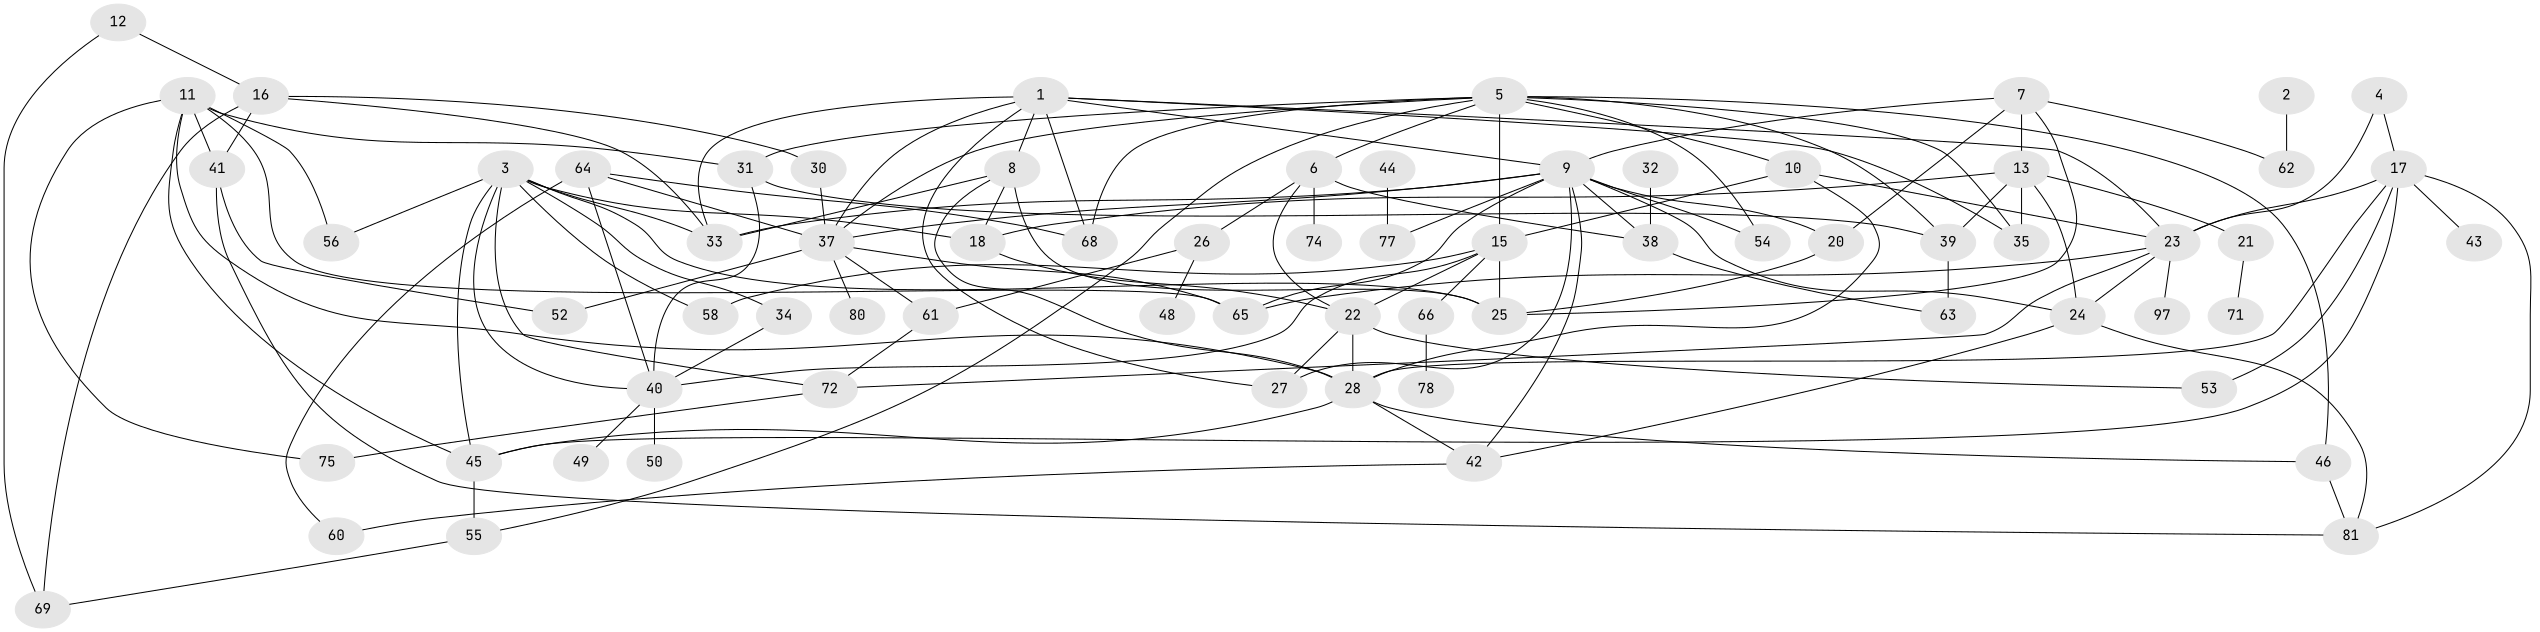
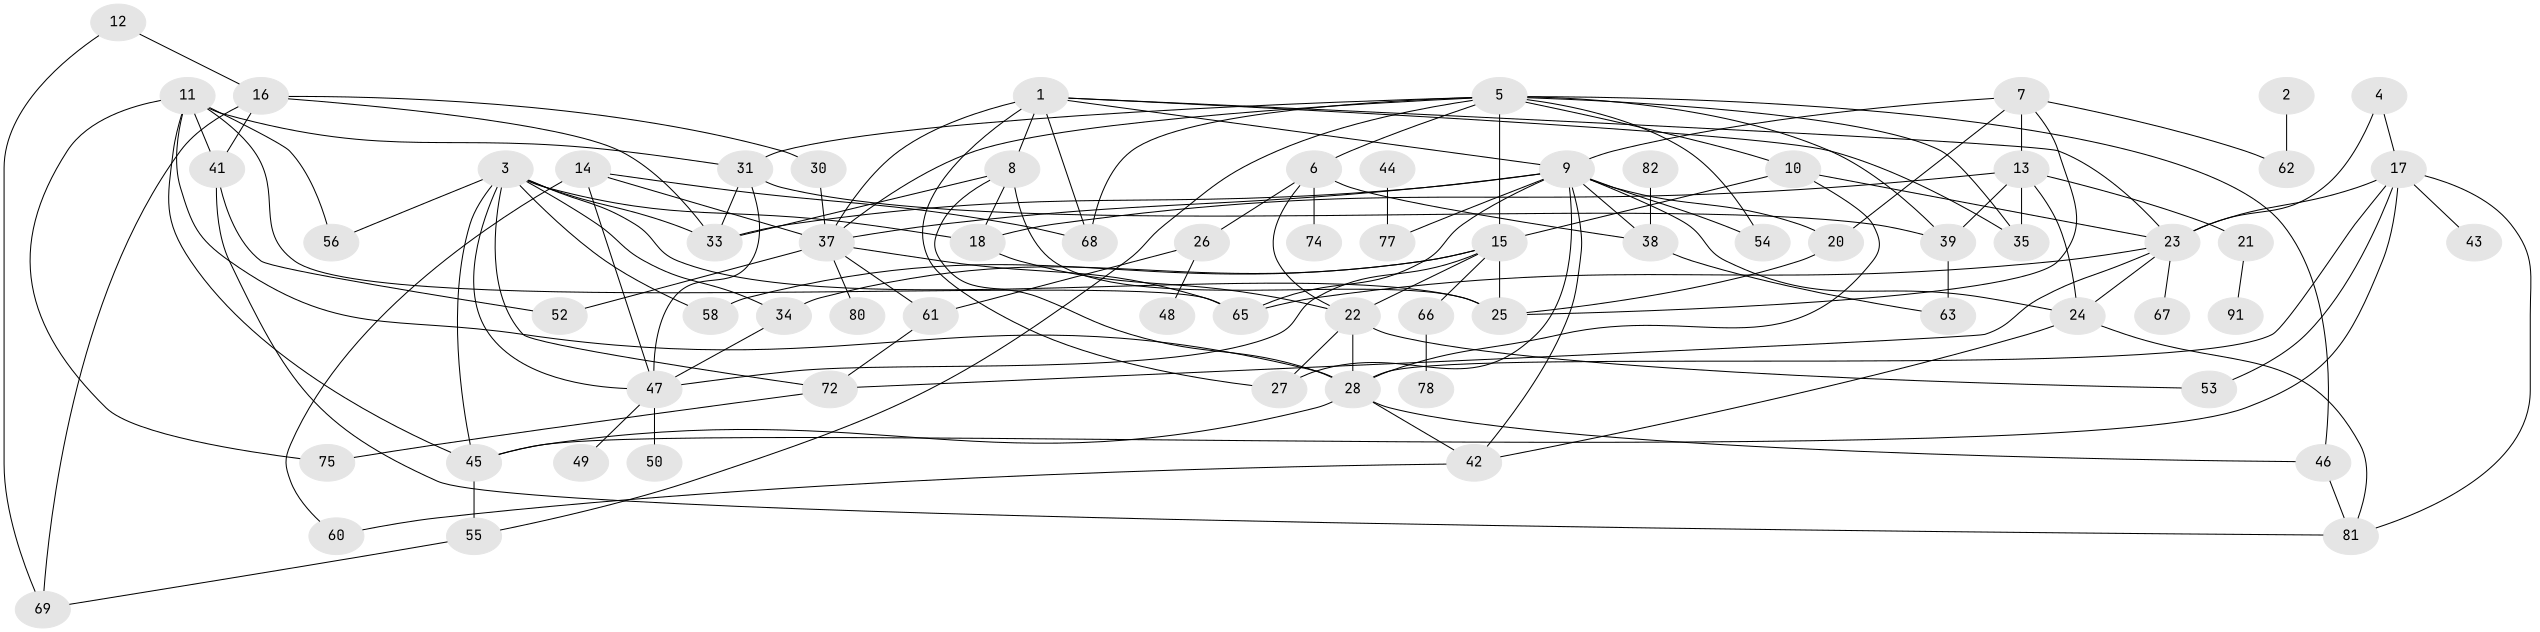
(818, 112) -> (730, 206)
(583, 169) -> (583, 169)
(1650, 169) -> (1650, 169)
none -> (1139, 270)
(2162, 316) -> (2162, 316)
(2236, 316) -> (2236, 316)
(654, 389) -> (654, 389)
